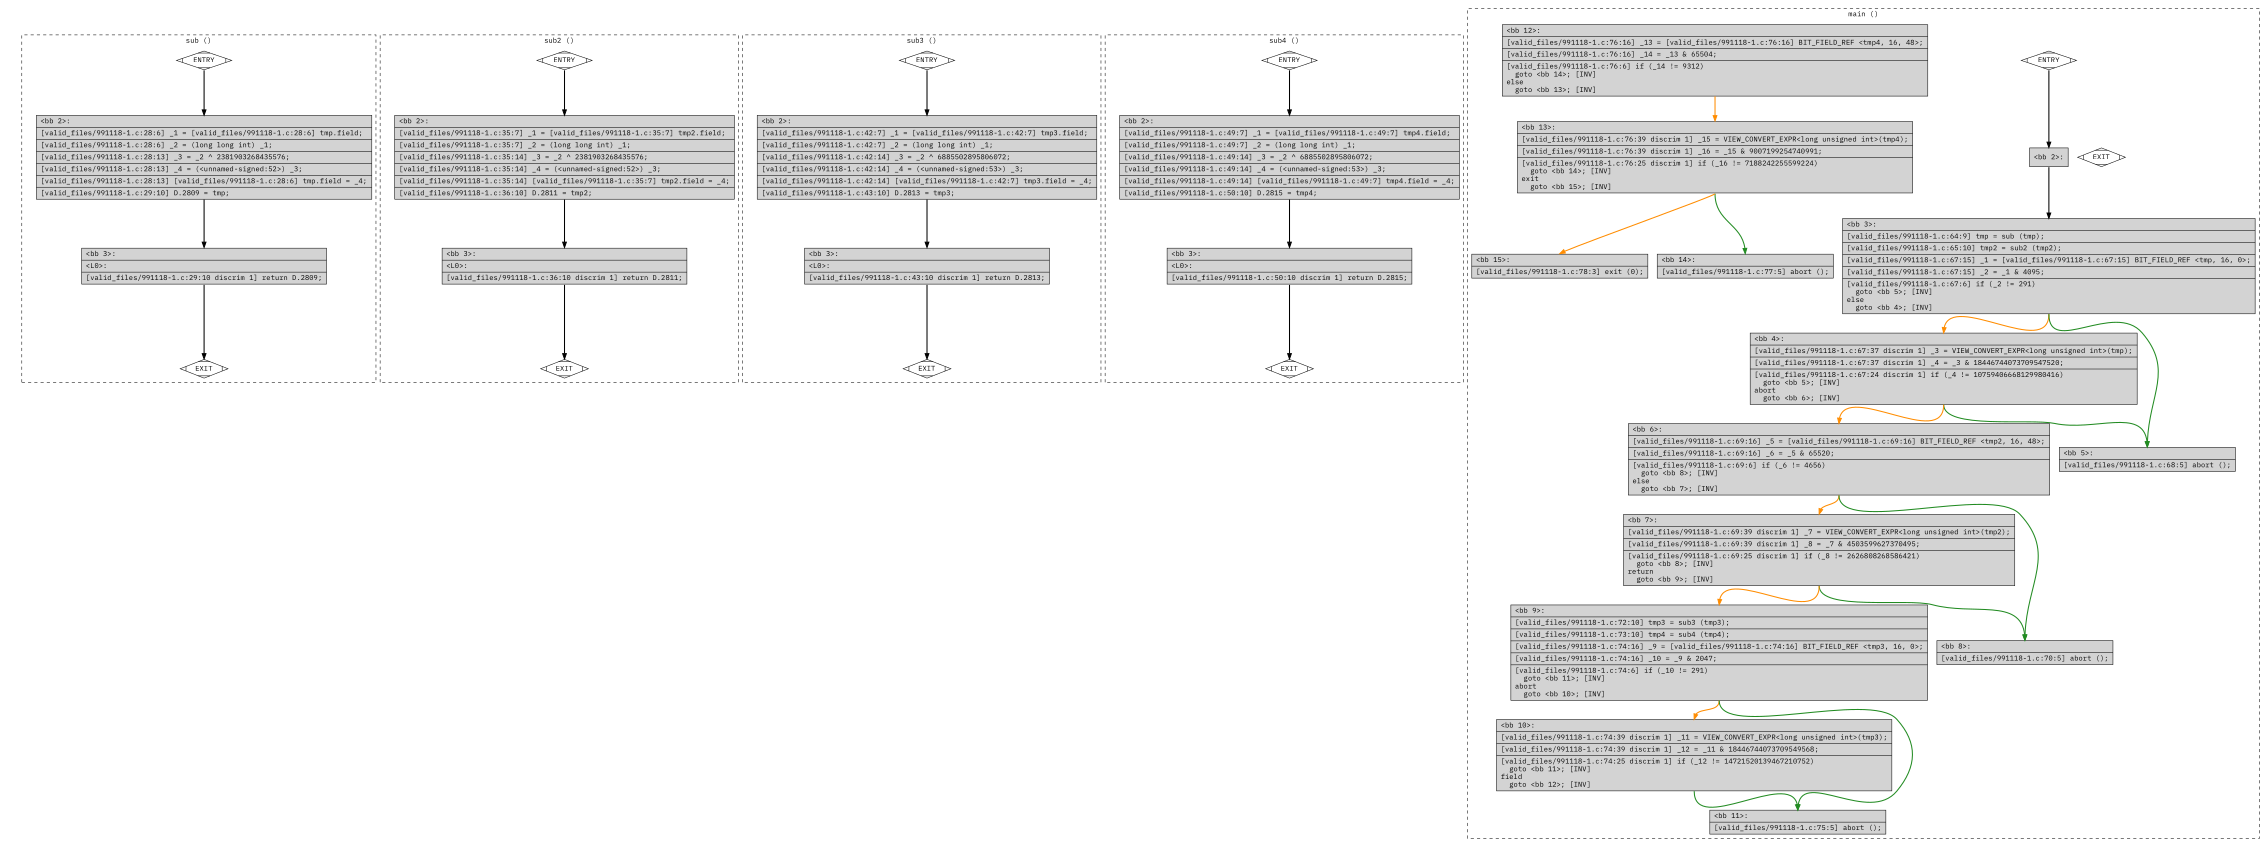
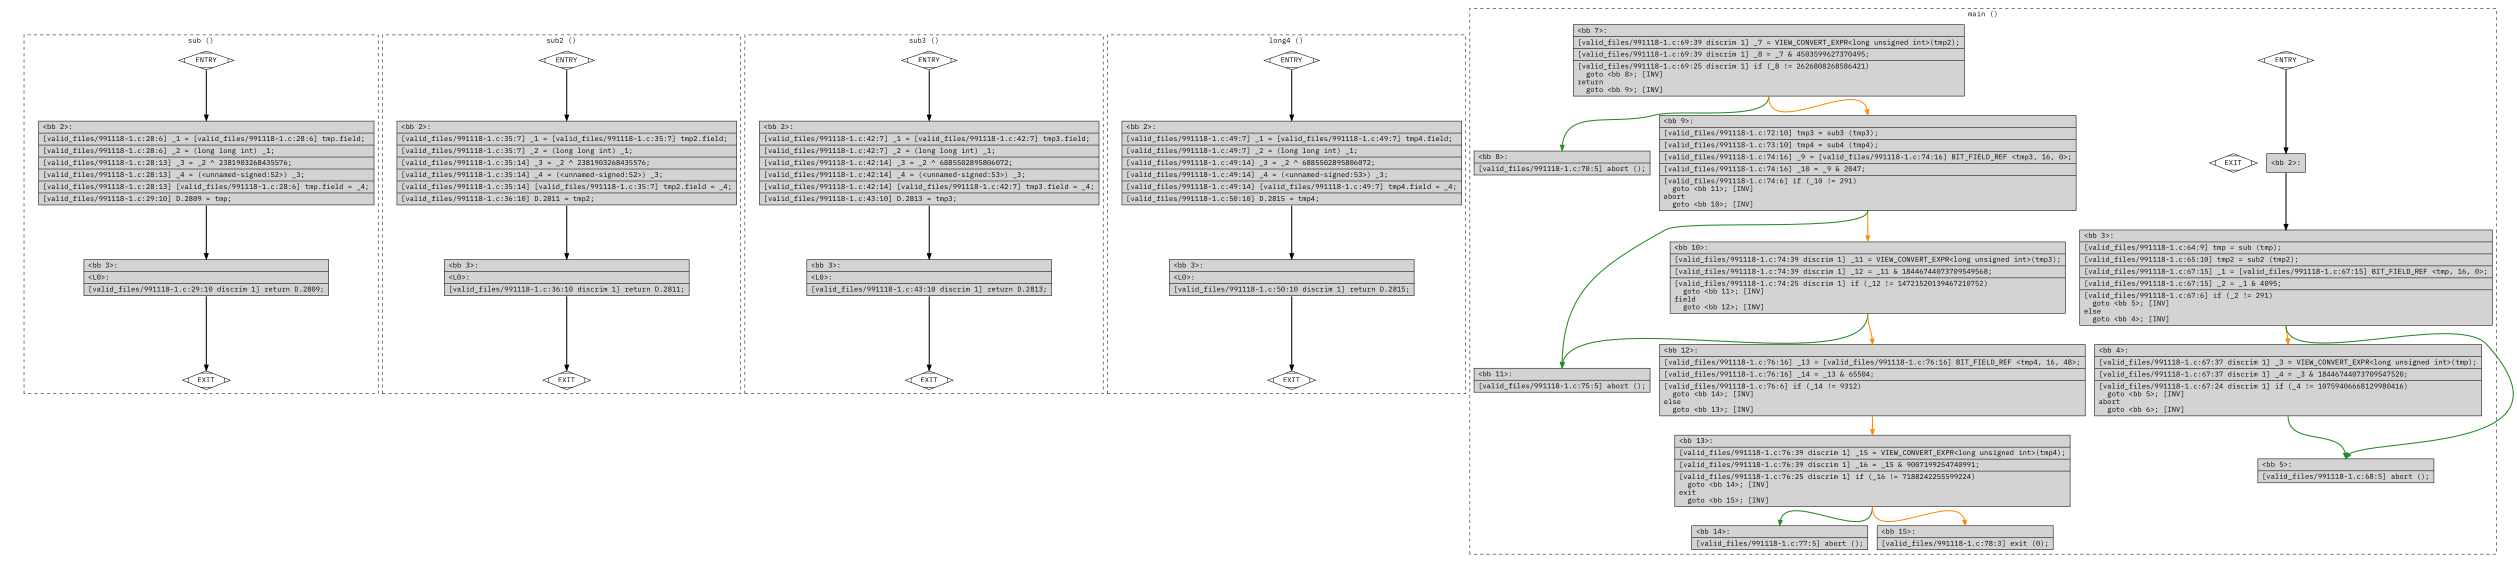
(1284, 41) -> (1287, 41)
none -> (1869, 327)
(1839, 459) -> none
